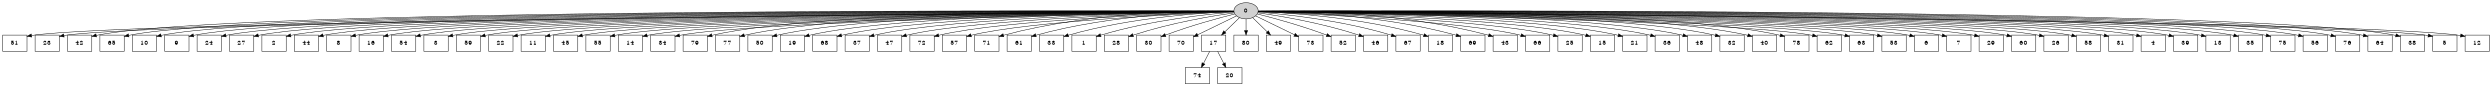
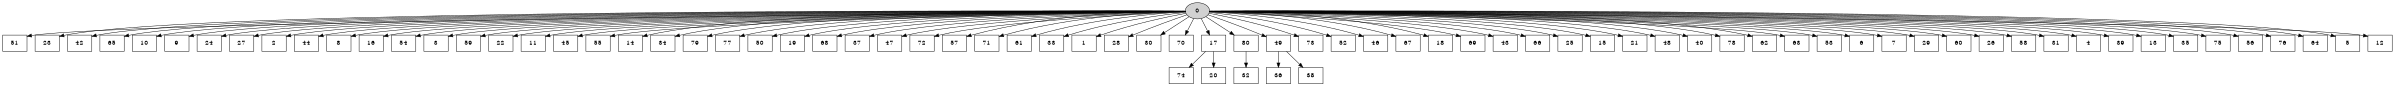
(1827, 13) -> (1293, 58)
(1487, 15) -> (1246, 57)
(1455, 17) -> (1278, 57)
